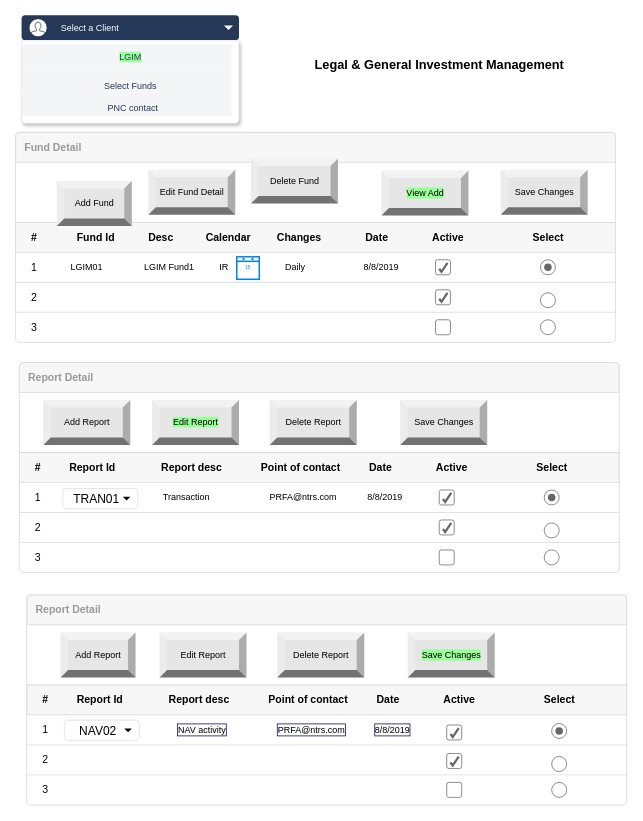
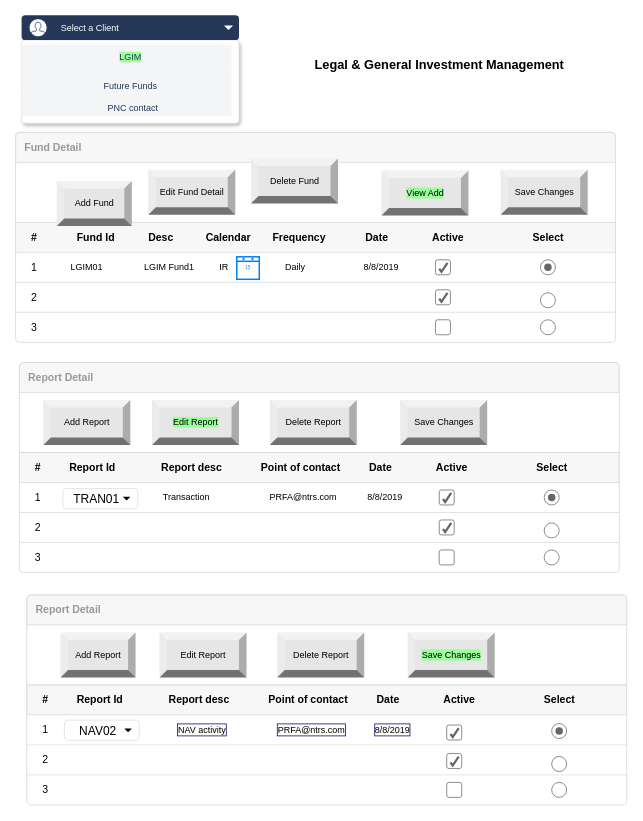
(131, 87) -> (131, 87)
(299, 237) -> (299, 237)
